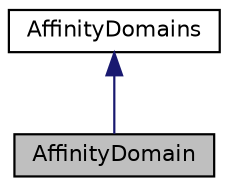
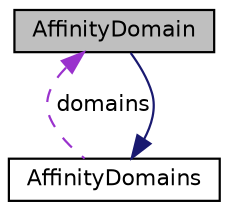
none -> (50, 117)
